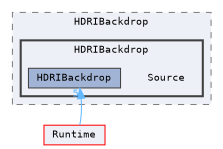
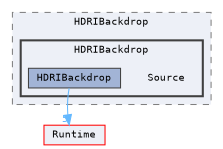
(81, 112) -> (68, 101)
